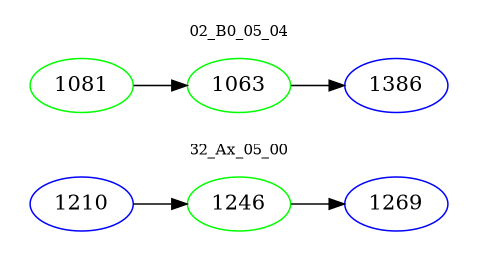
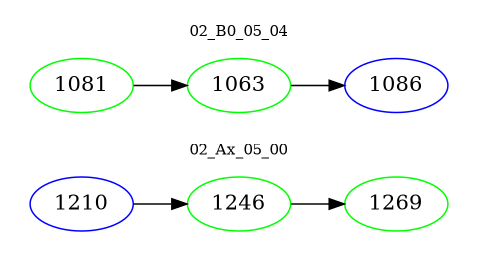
(396, 86) -> (396, 86)
(239, 151) -> (239, 151)
(396, 204) -> (396, 204)
